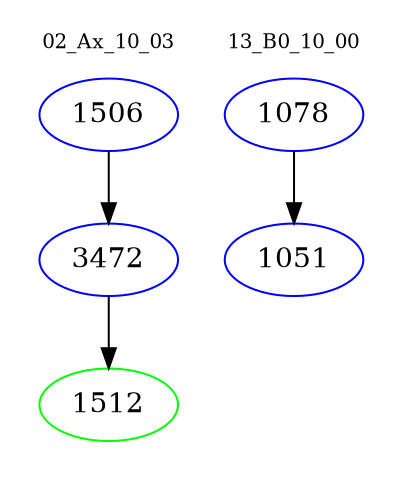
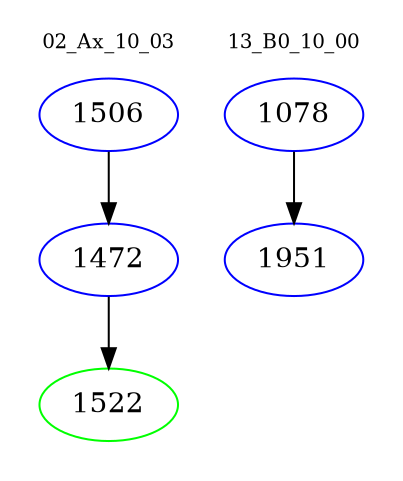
(109, 260) -> (109, 260)
(294, 260) -> (294, 260)
(109, 405) -> (109, 405)
